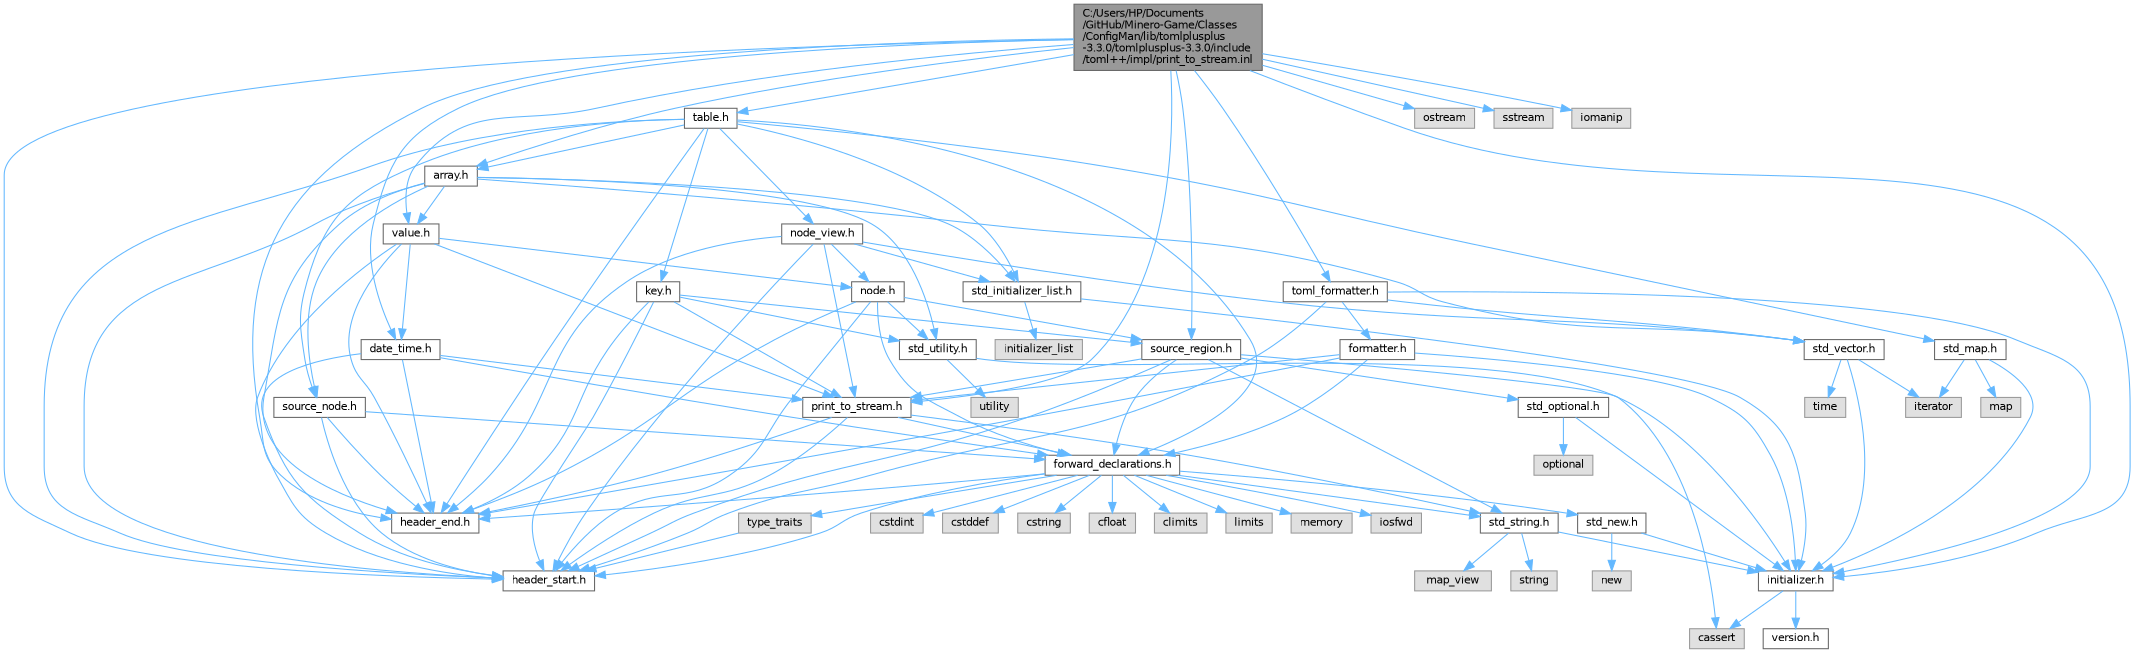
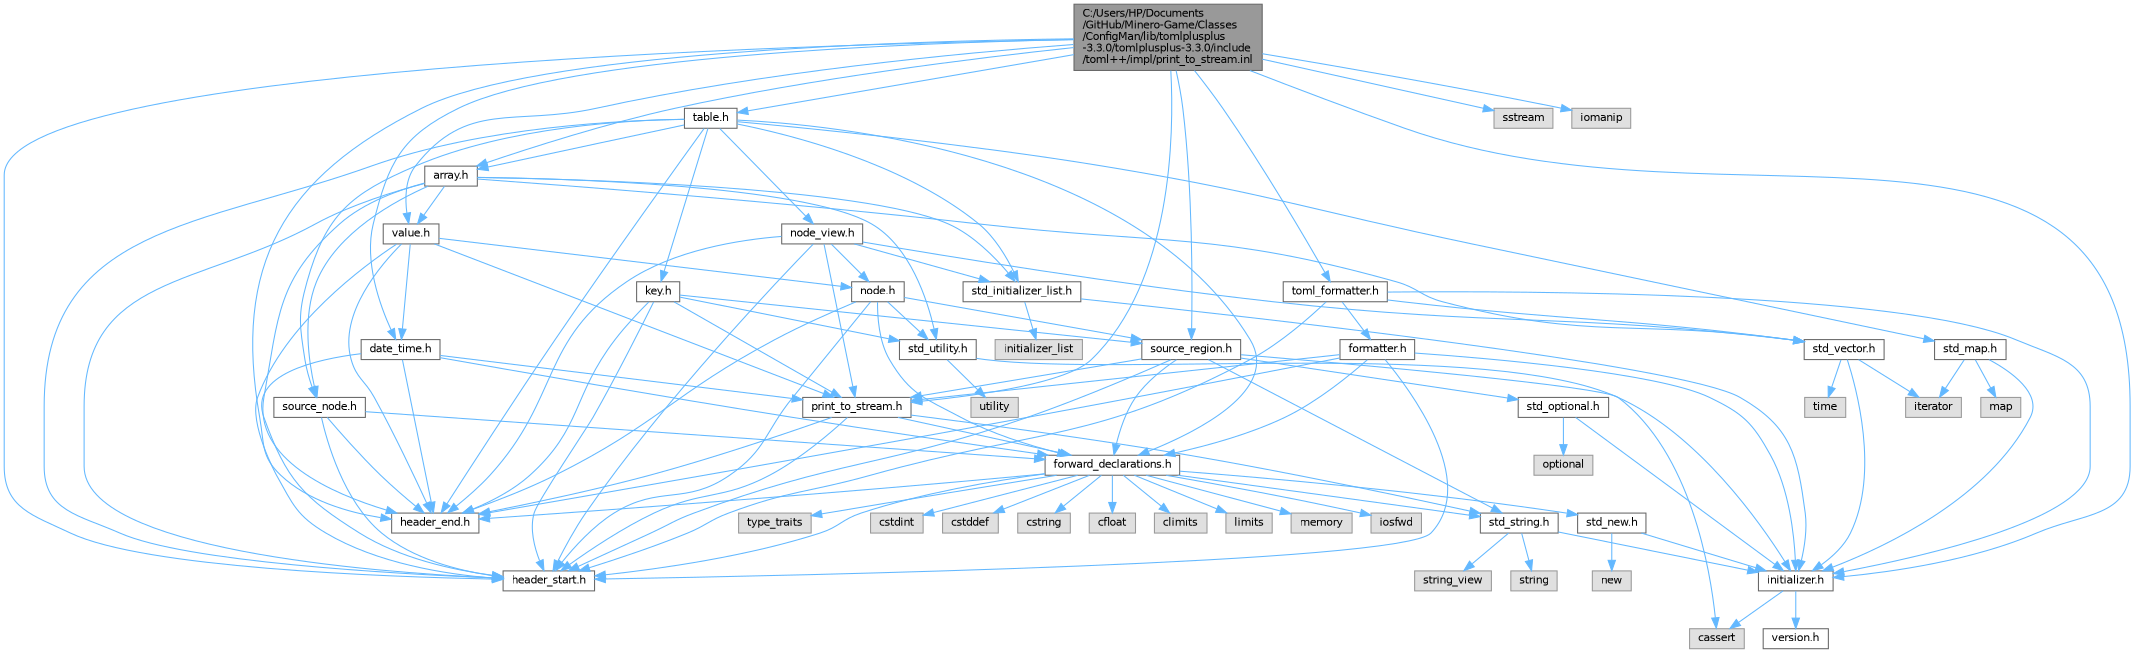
(1445, 118) -> none
(667, 551) -> (1116, 564)
(1453, 581) -> (1453, 581)
